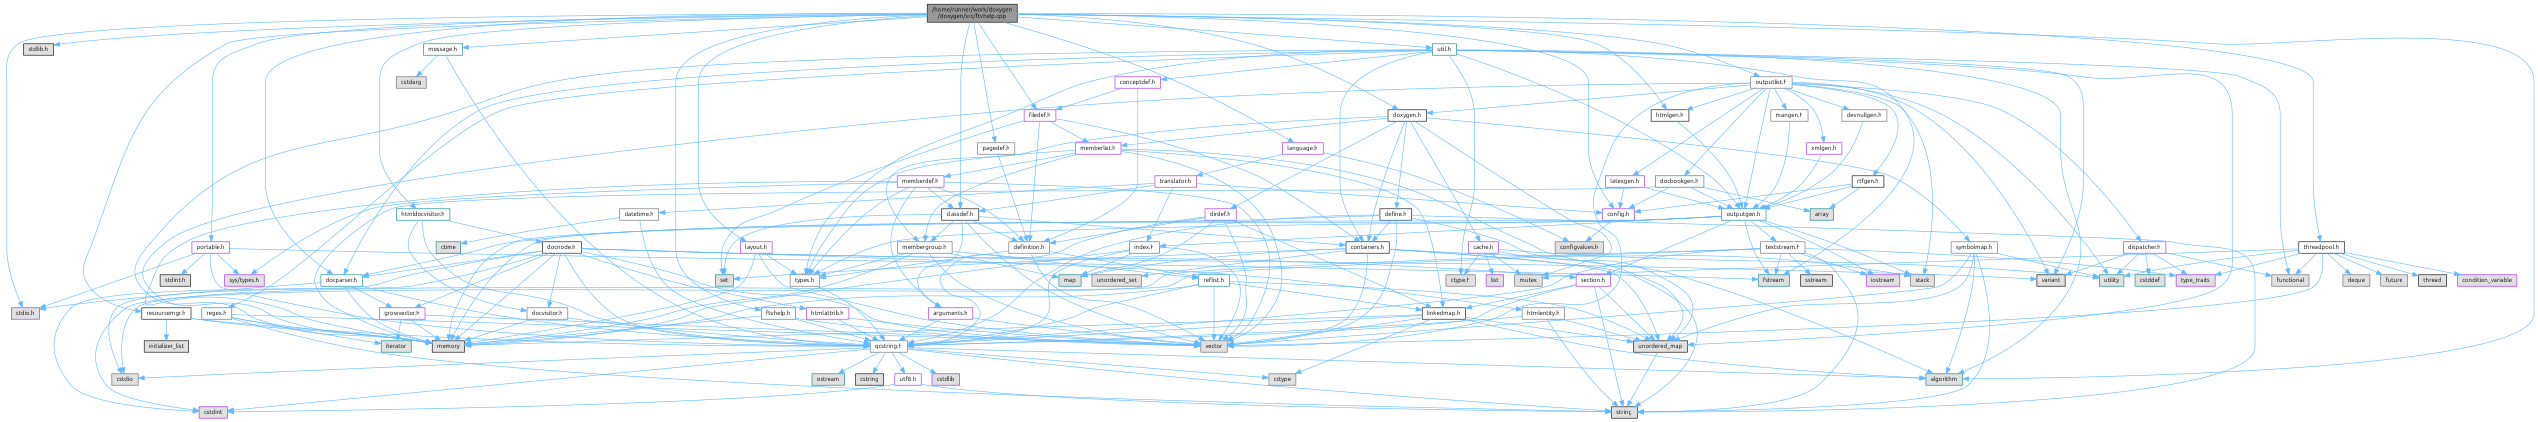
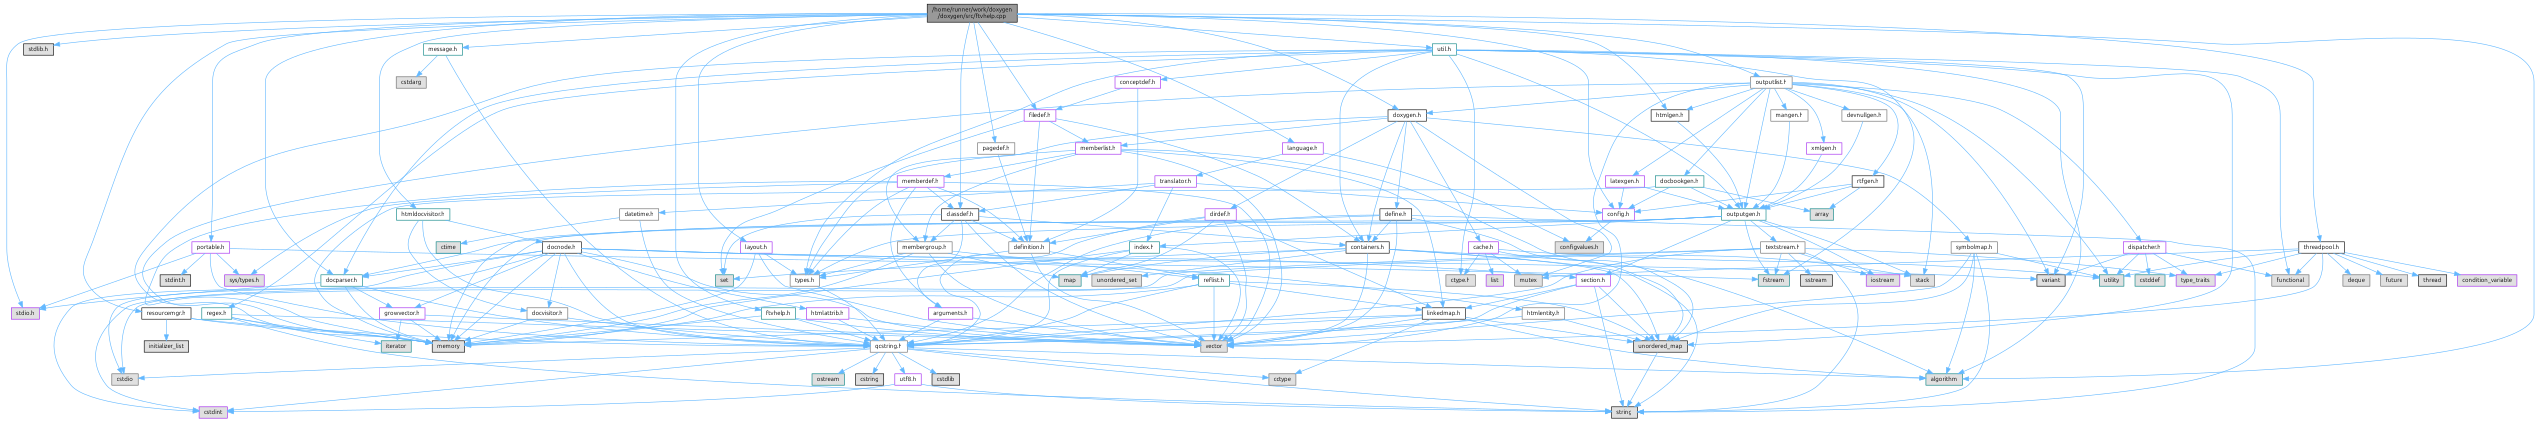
(1578, 363) -> none
(946, 380) -> (946, 380)
